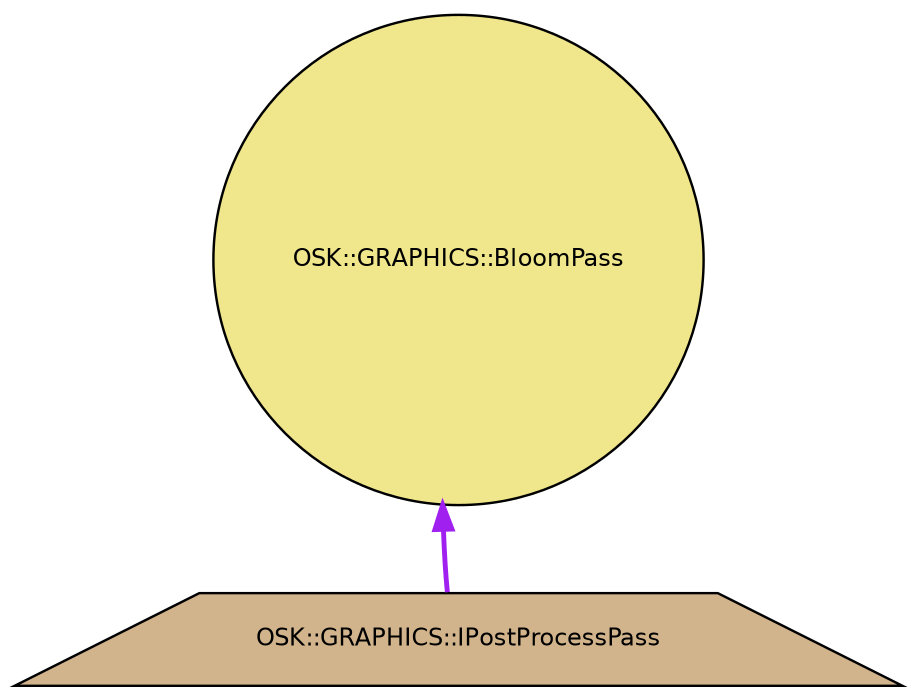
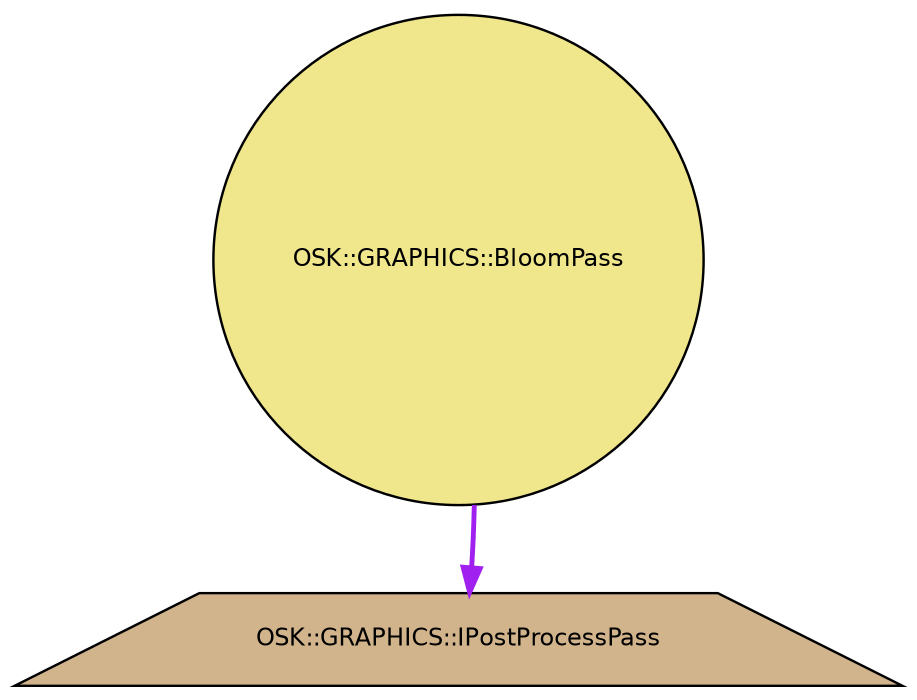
(445, 561) -> (473, 536)
